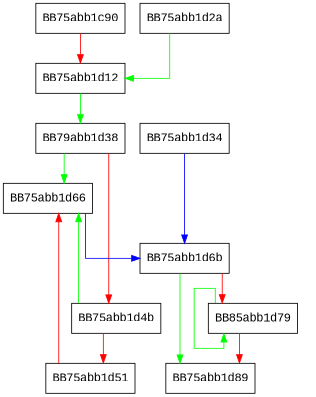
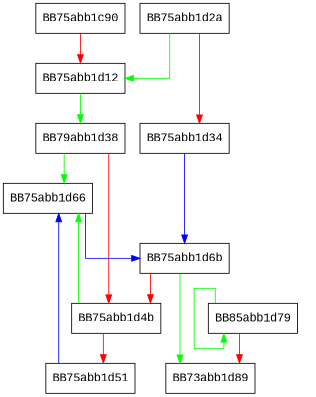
none -> (199, 74)
(222, 284) -> (150, 284)
(59, 293) -> (59, 293)
(210, 378) -> (210, 378)
